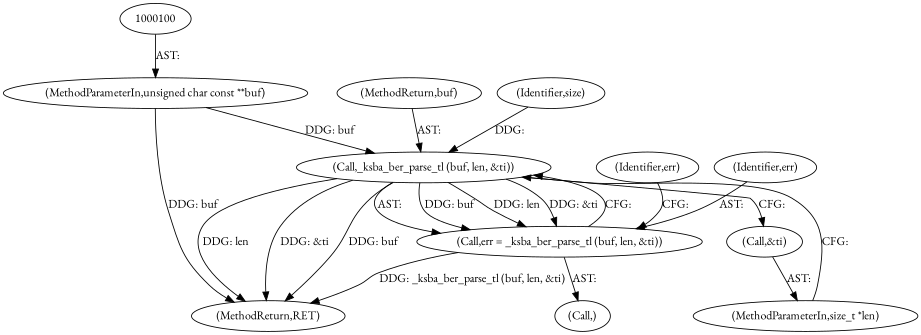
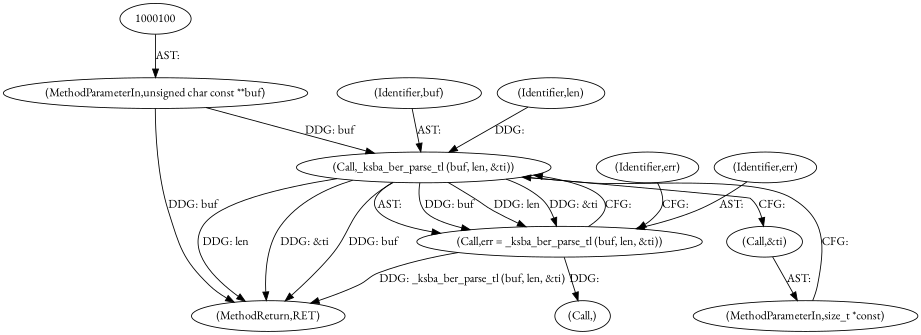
(409, 93) -> (409, 93)
(551, 93) -> (551, 93)
(586, 279) -> (586, 279)
(806, 316) -> (806, 316)
